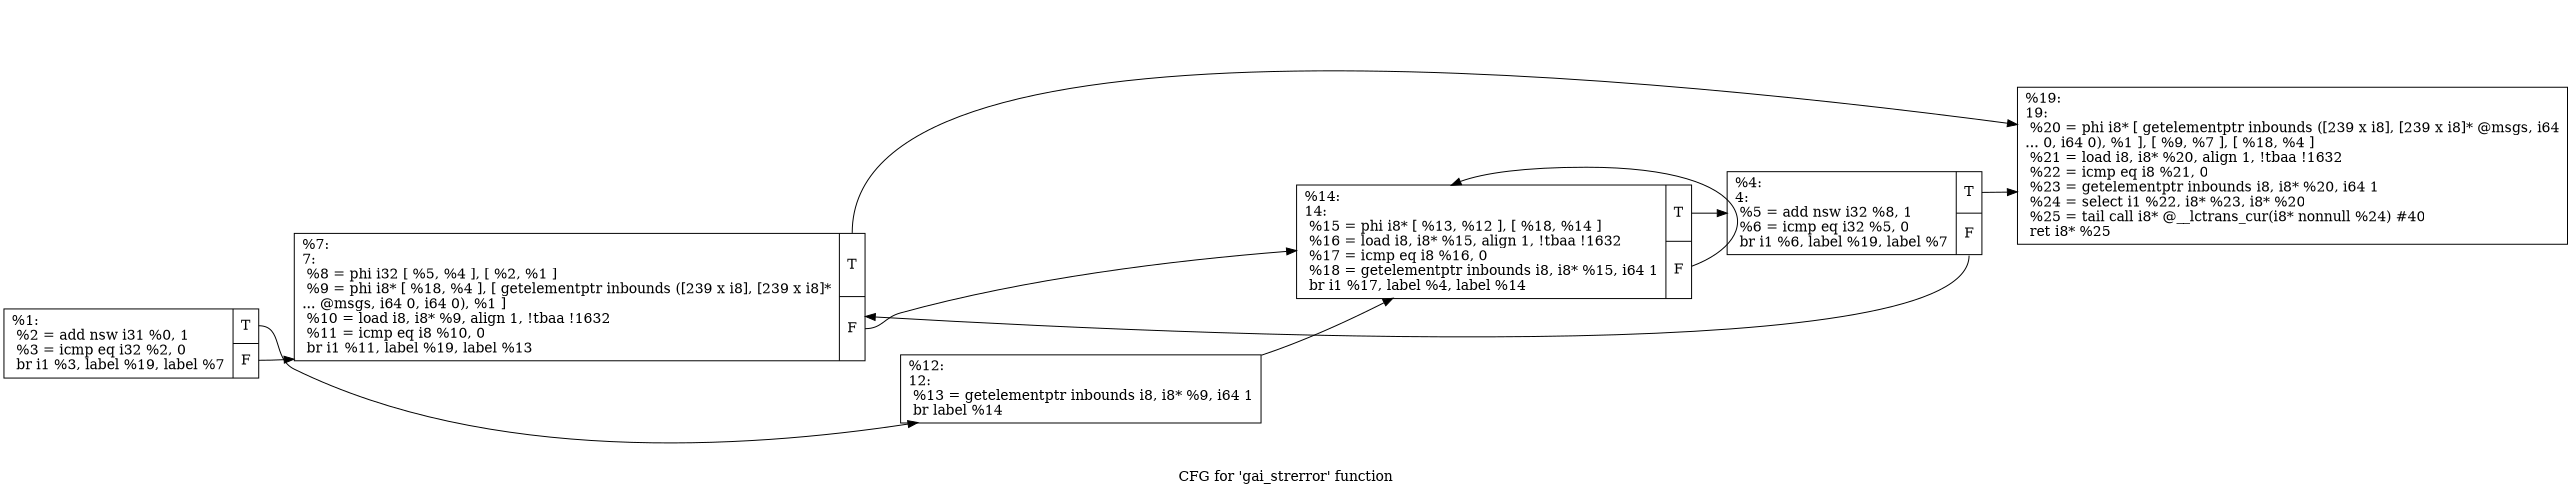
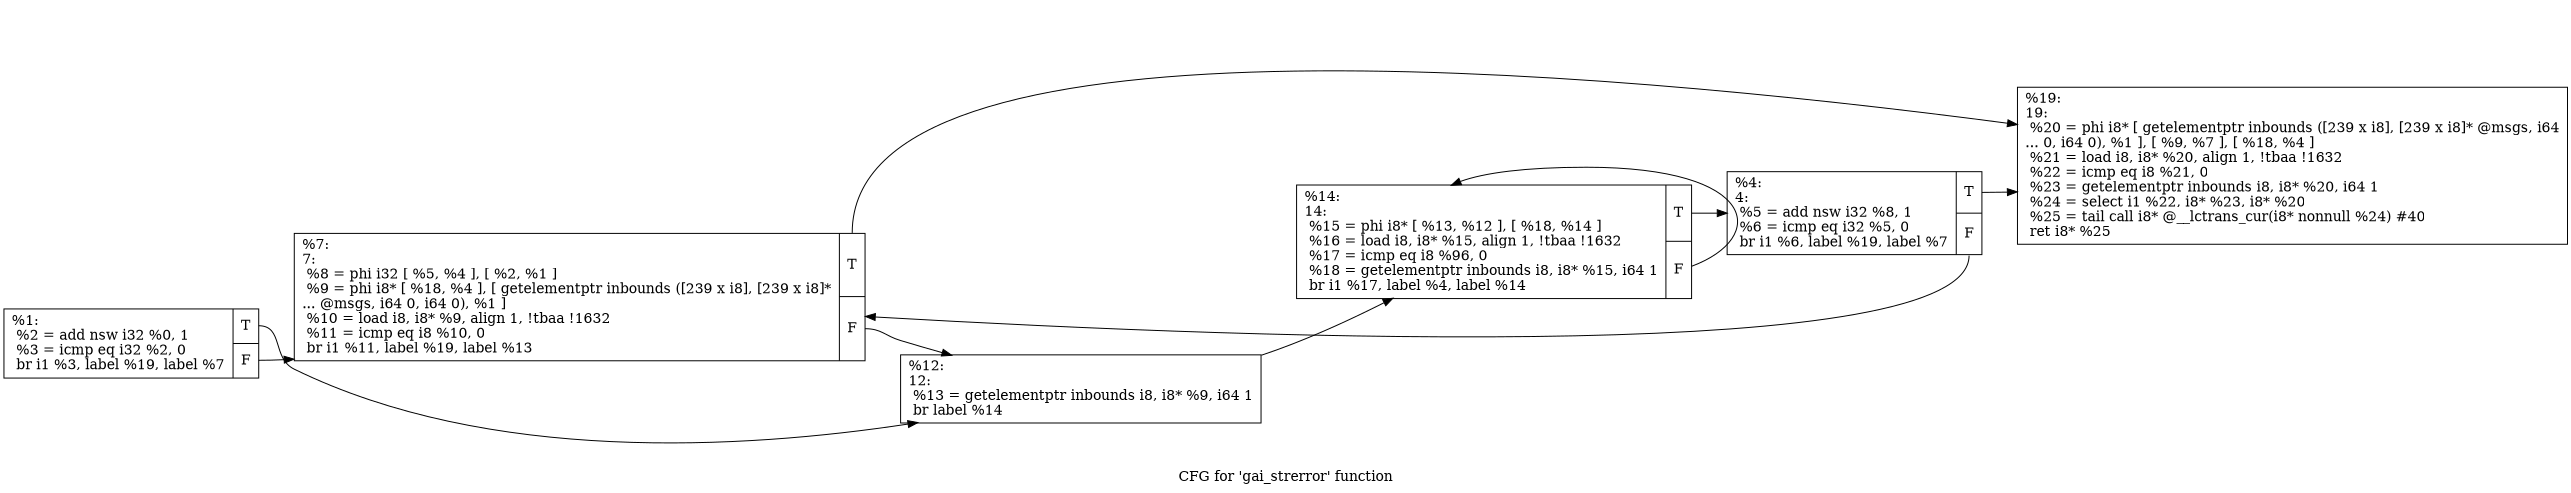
(1396, 256) -> (1396, 256)
(1073, 277) -> (903, 341)
(101, 336) -> (101, 336)
